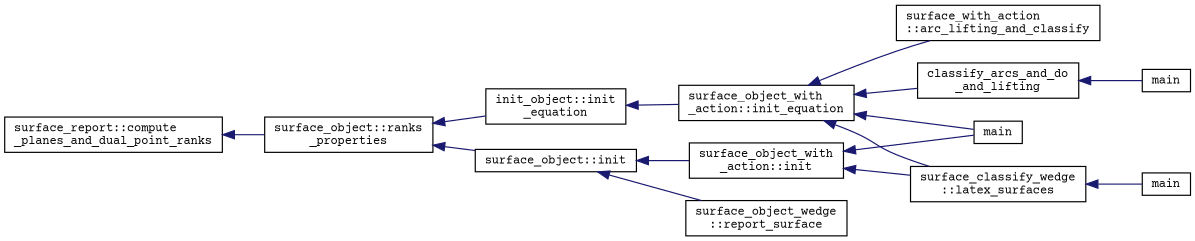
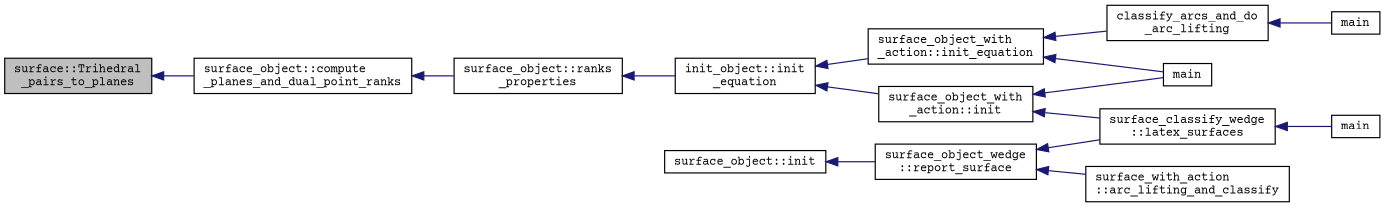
(874, 59) -> (1067, 172)
none -> (78, 76)
(998, 81) -> (1188, 23)
(114, 135) -> (303, 76)
(870, 141) -> (1074, 144)
(460, 149) -> none
(669, 161) -> (853, 90)
